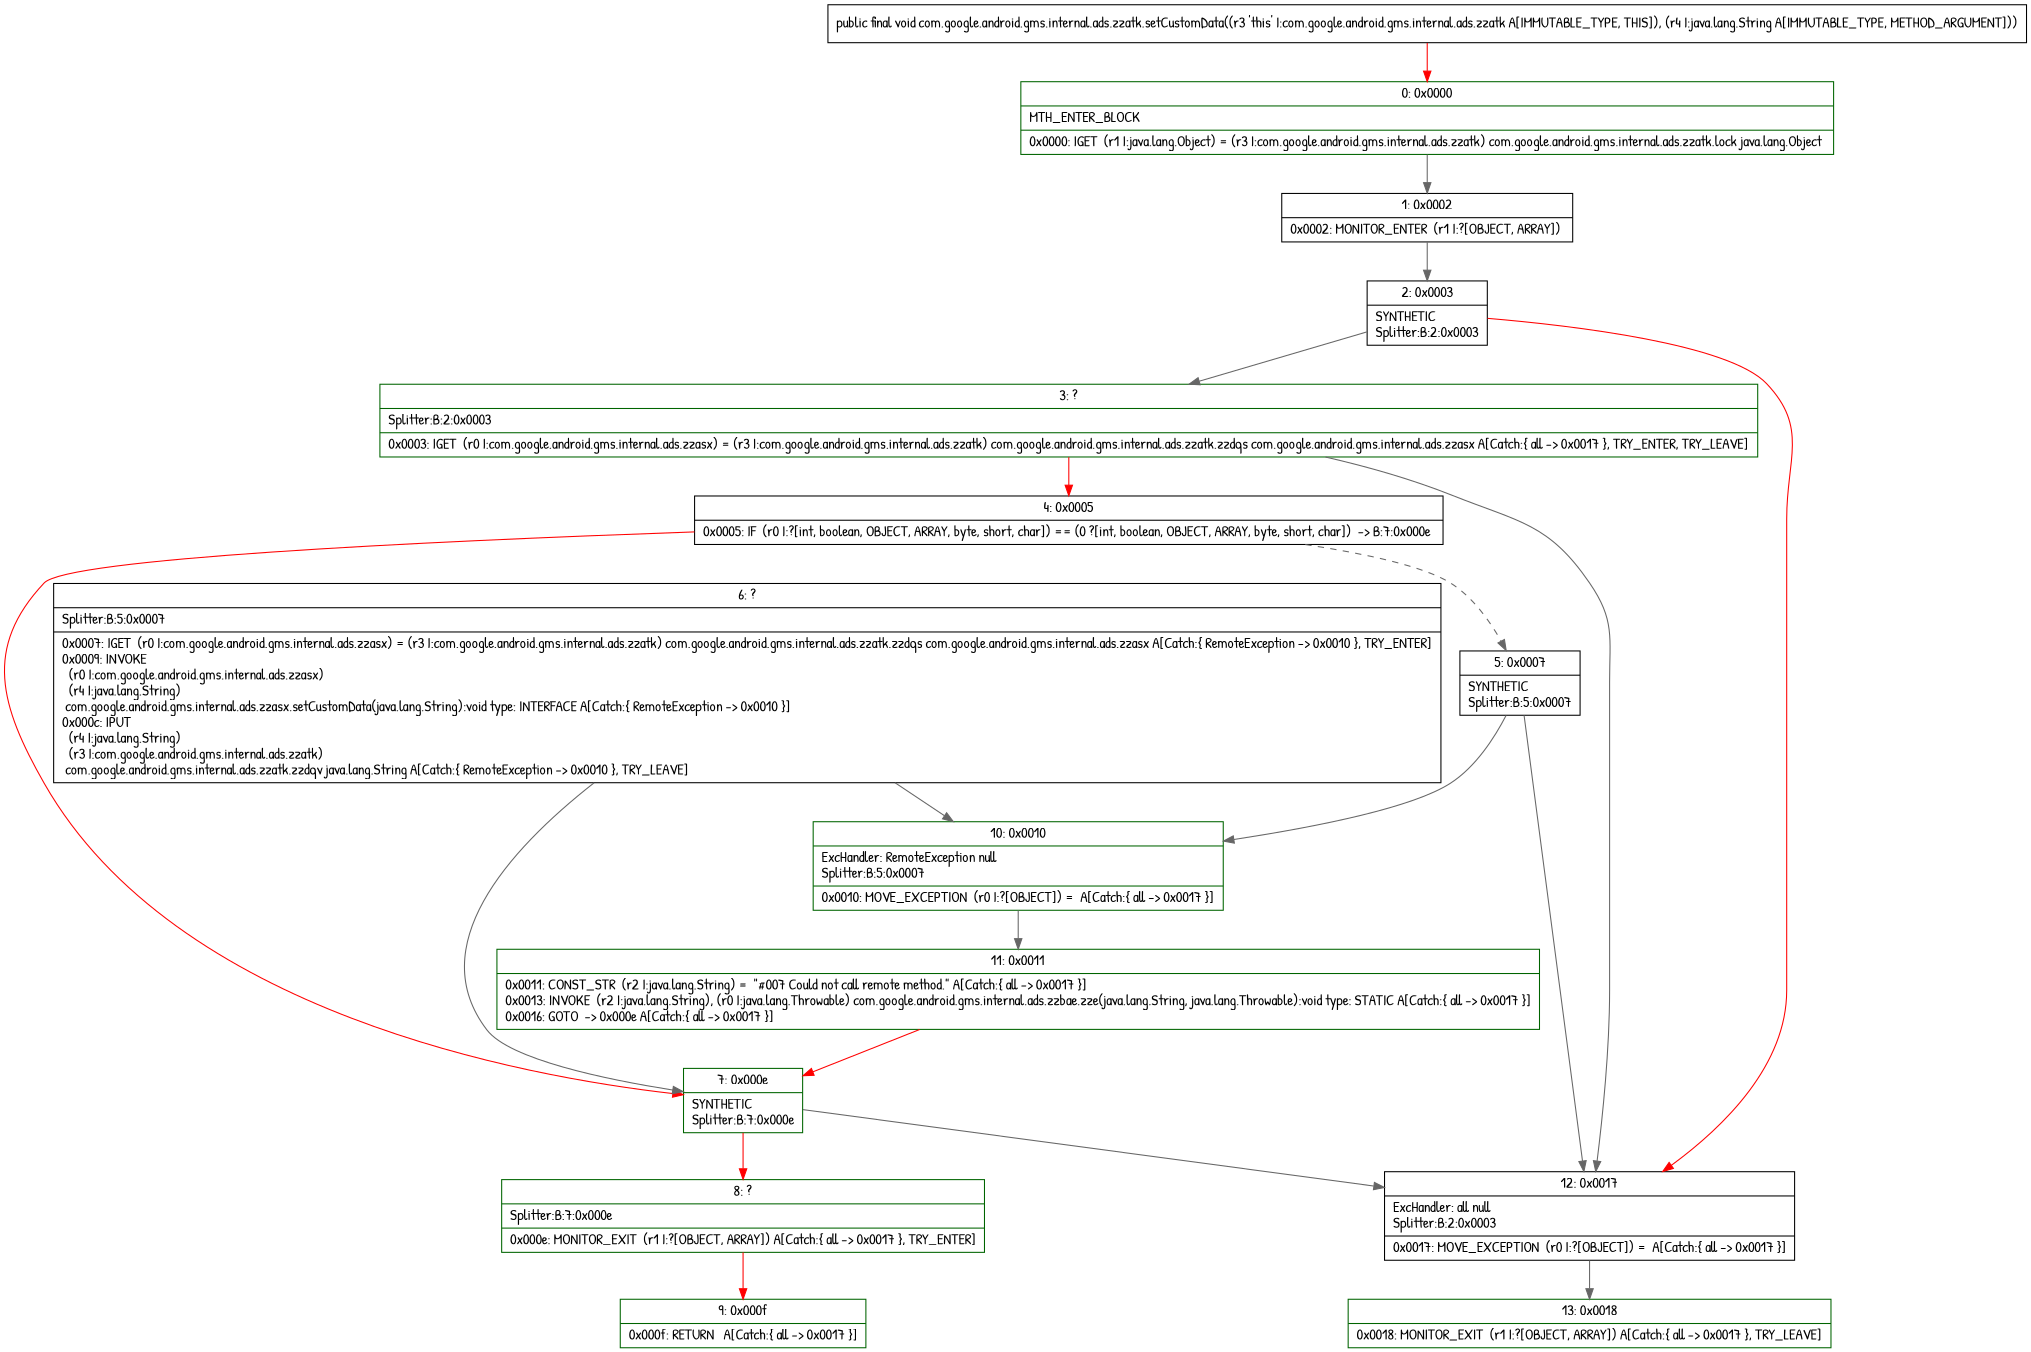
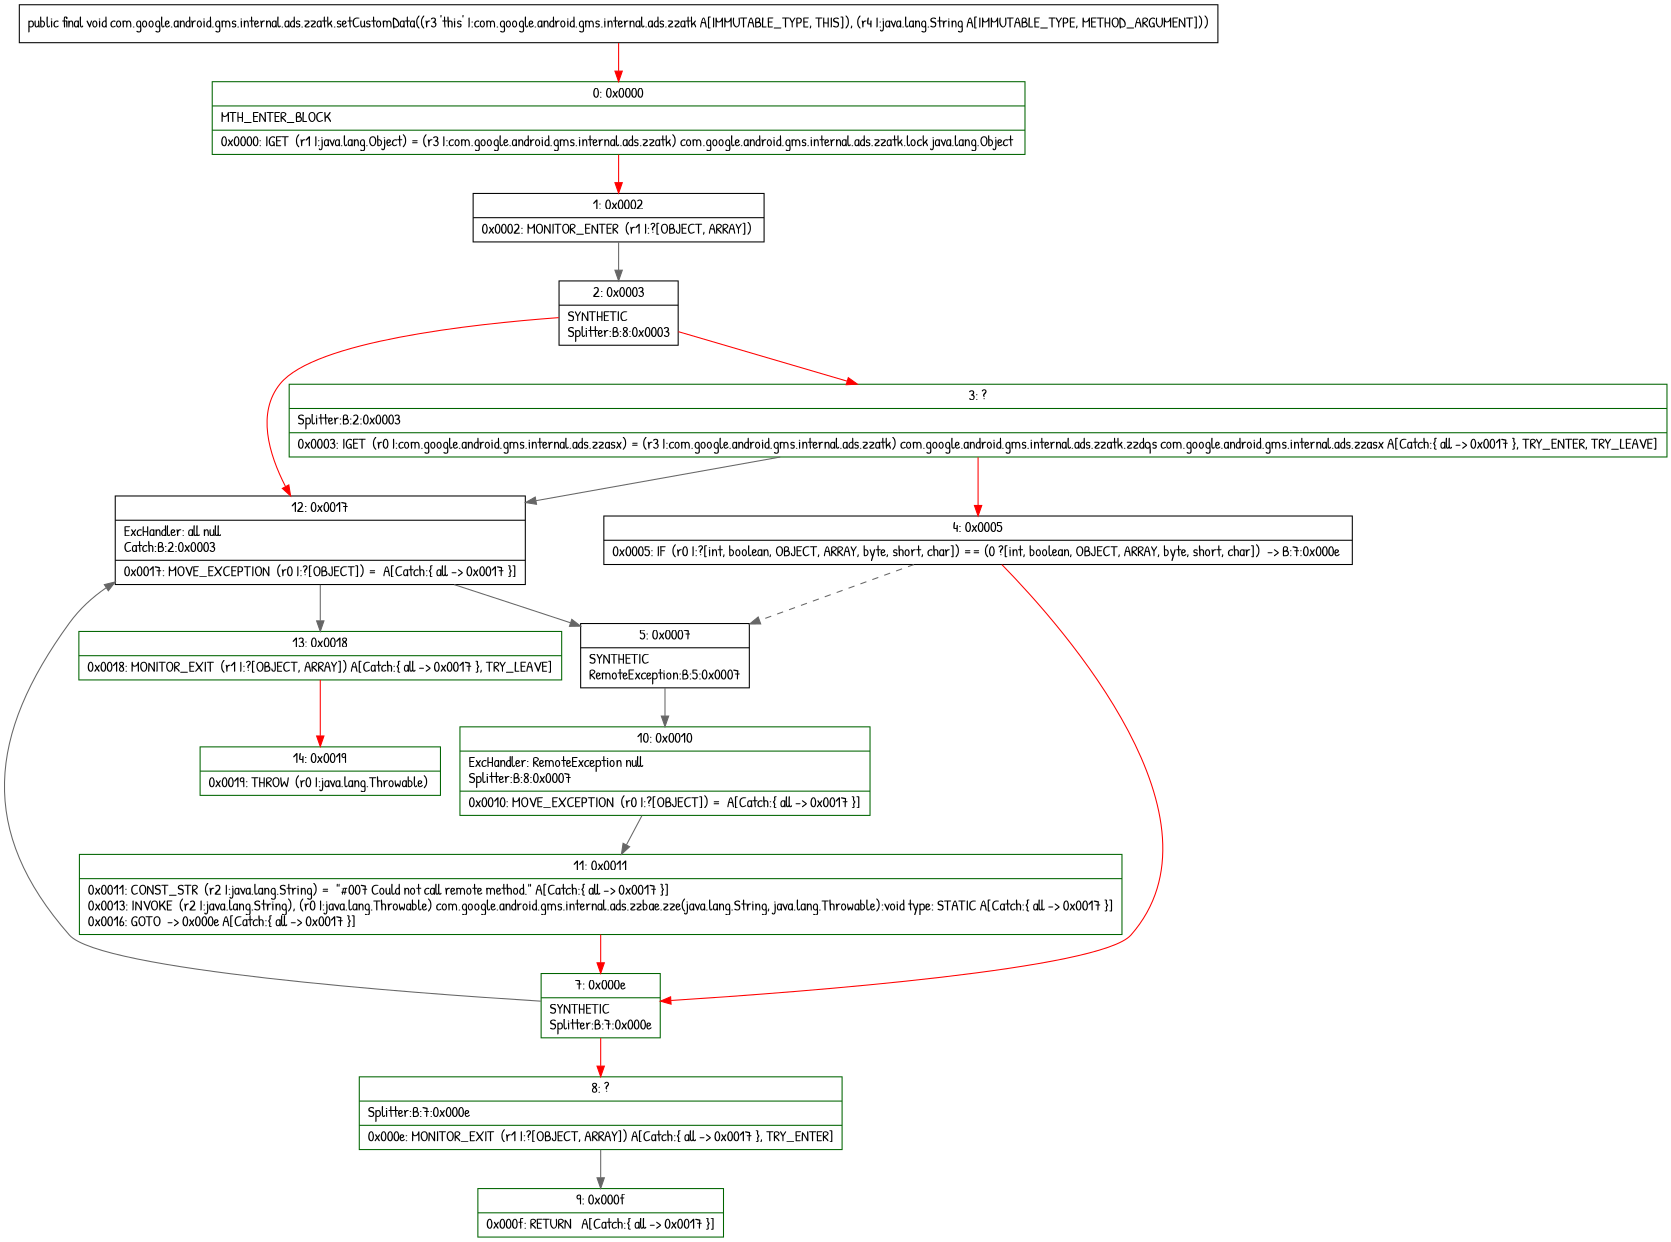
(1427, 169) -> (619, 169)
(1427, 333) -> (619, 333)
(1283, 357) -> (763, 356)
(747, 683) -> none
(1520, 703) -> (665, 675)
none -> (320, 771)
(873, 873) -> (520, 779)
(1553, 938) -> (512, 604)
(1445, 1223) -> (170, 548)
(743, 1271) -> (601, 1164)
